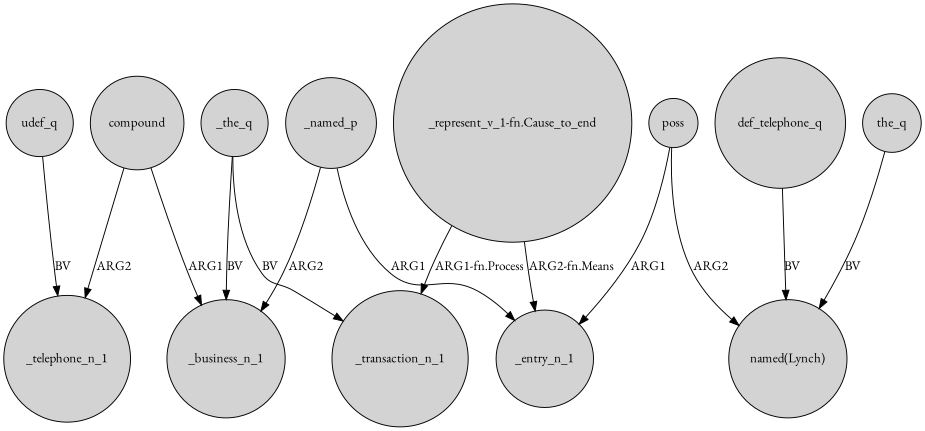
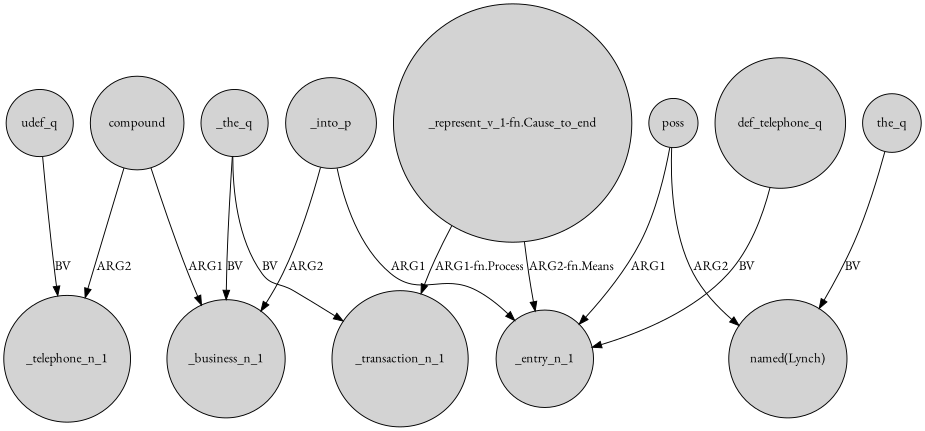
(331, 123) -> (331, 123)
(784, 239) -> (714, 287)
